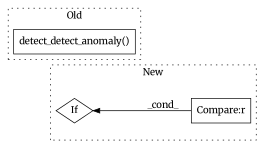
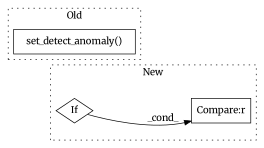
(74, 42) -> (74, 42)
(146, 111) -> (136, 124)
